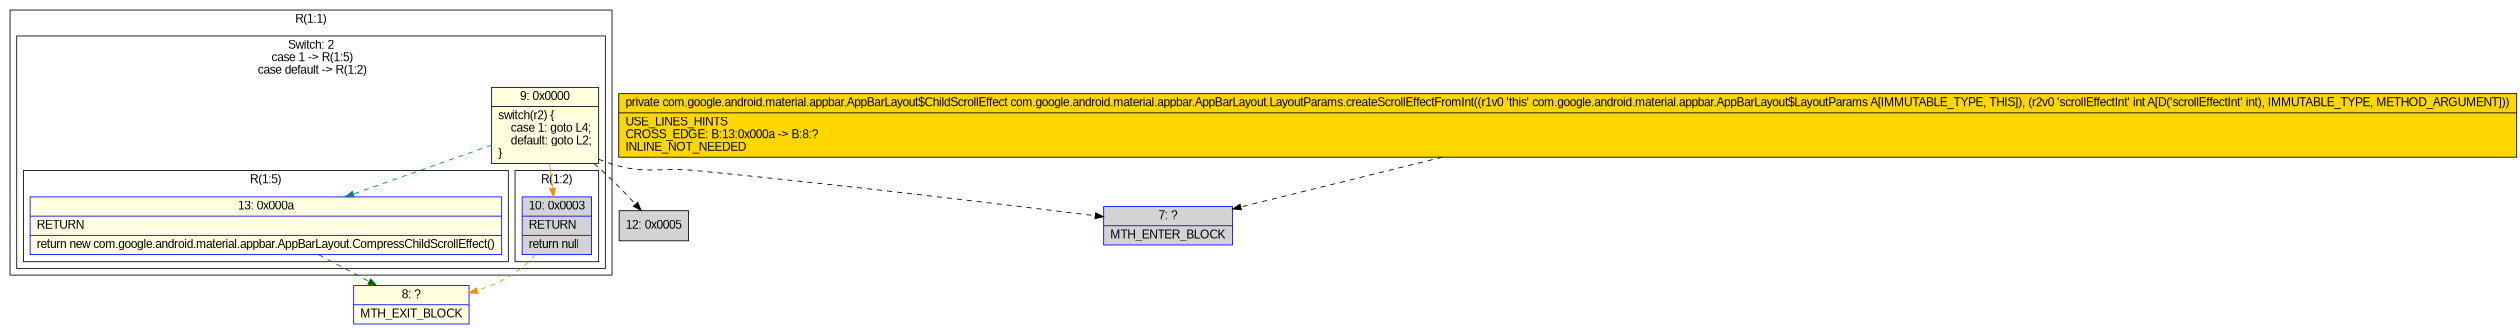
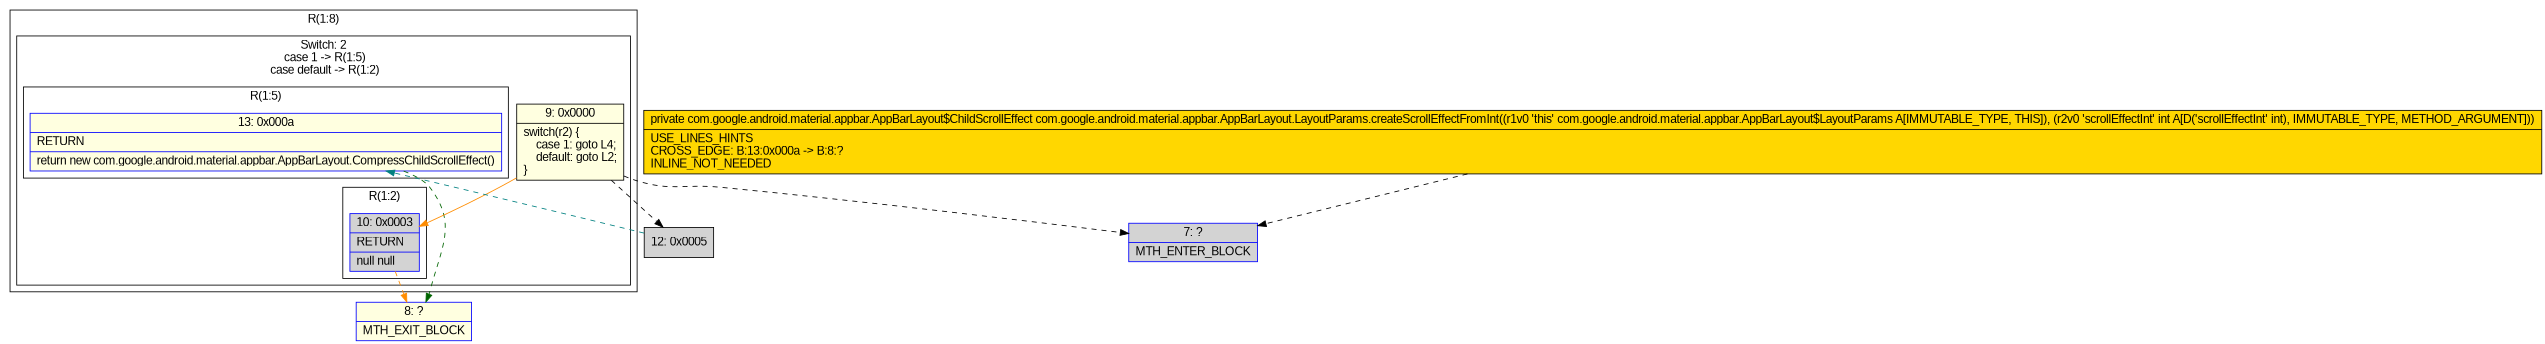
(311, 20) -> (324, 20)
(436, 165) -> (519, 203)
(554, 245) -> (376, 261)
